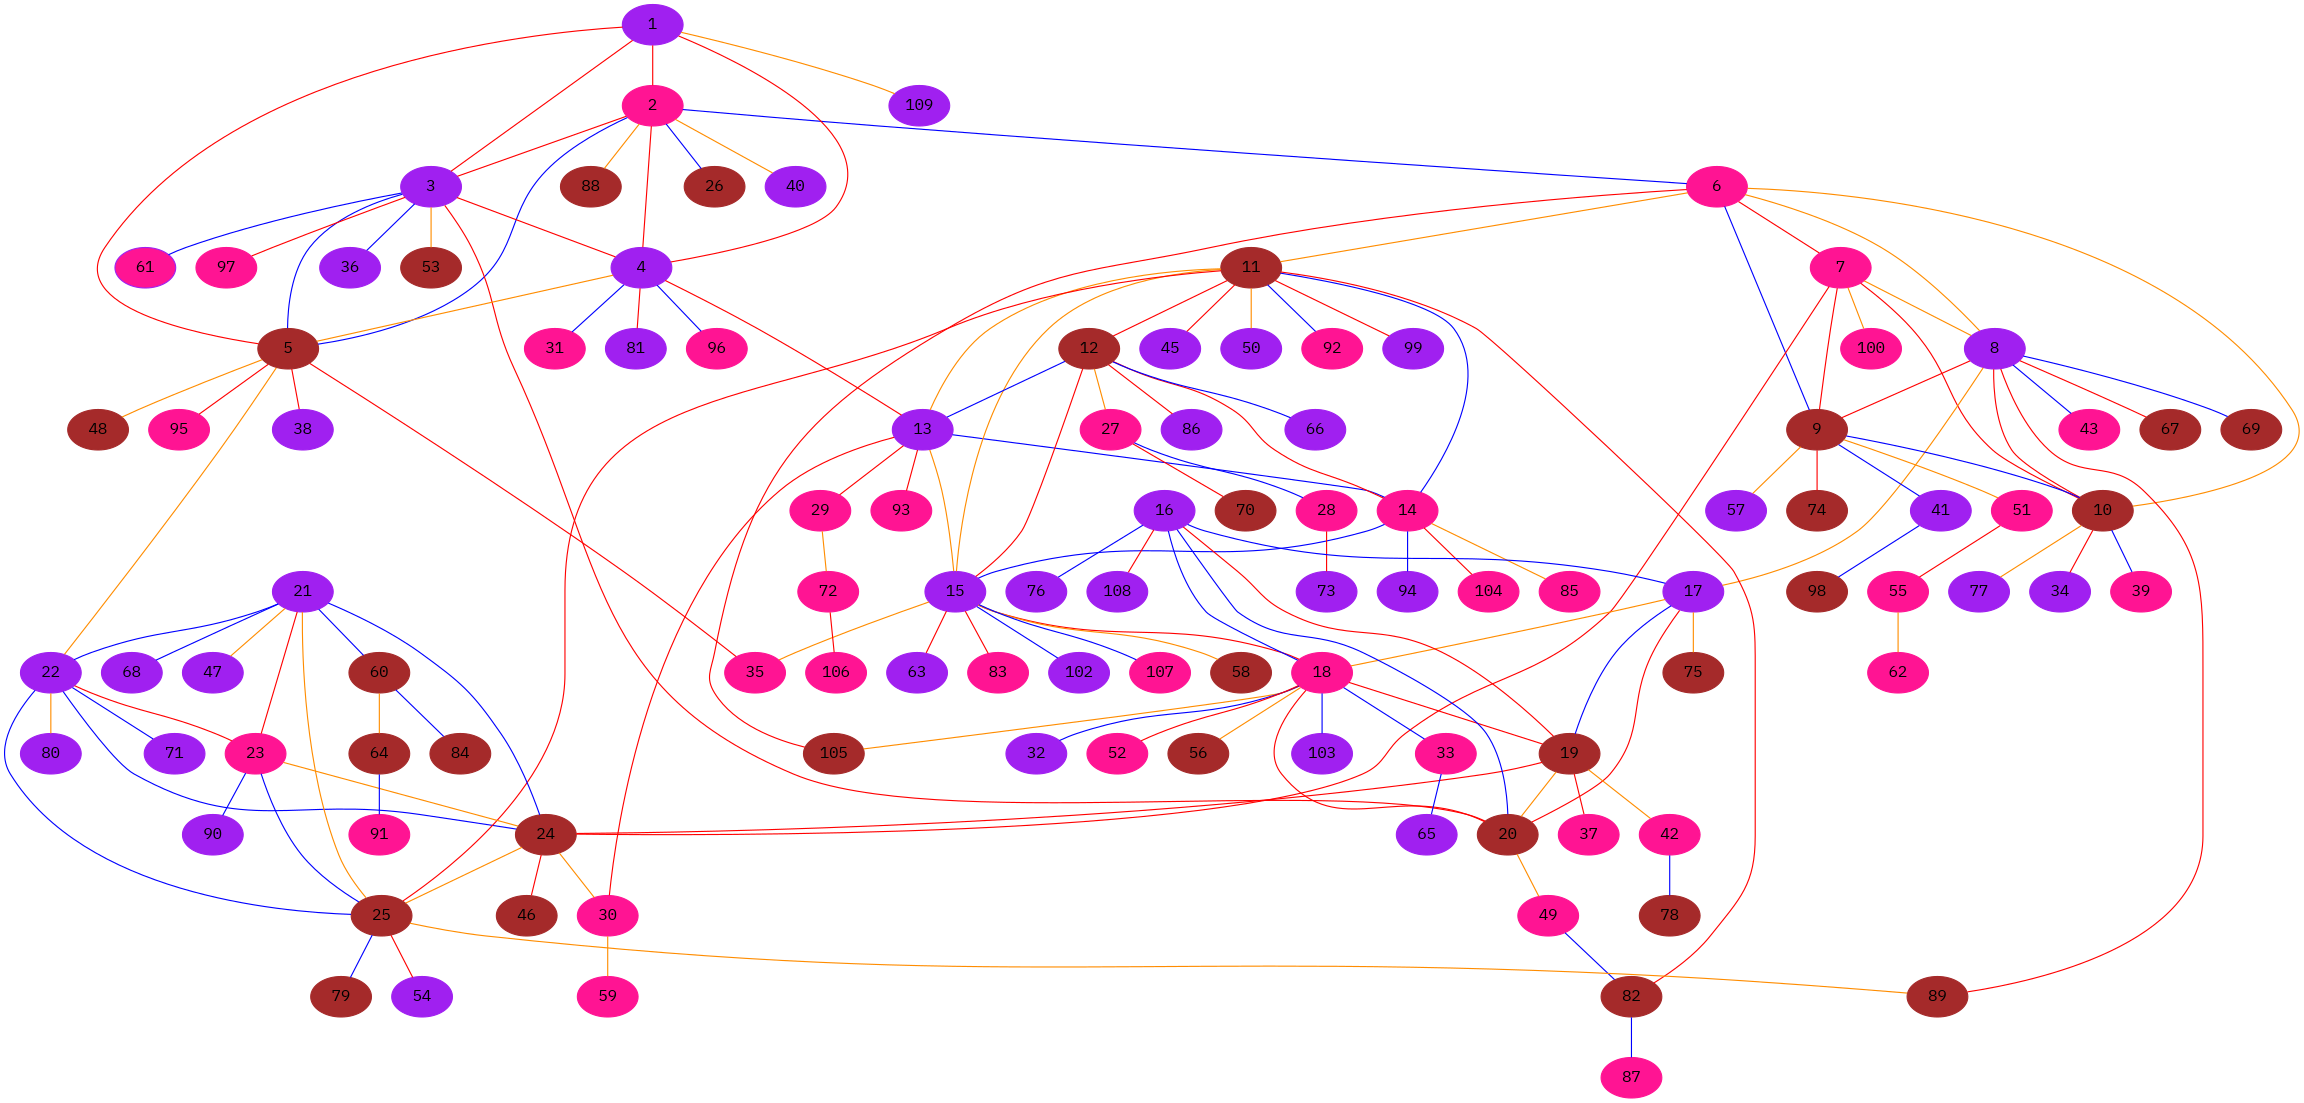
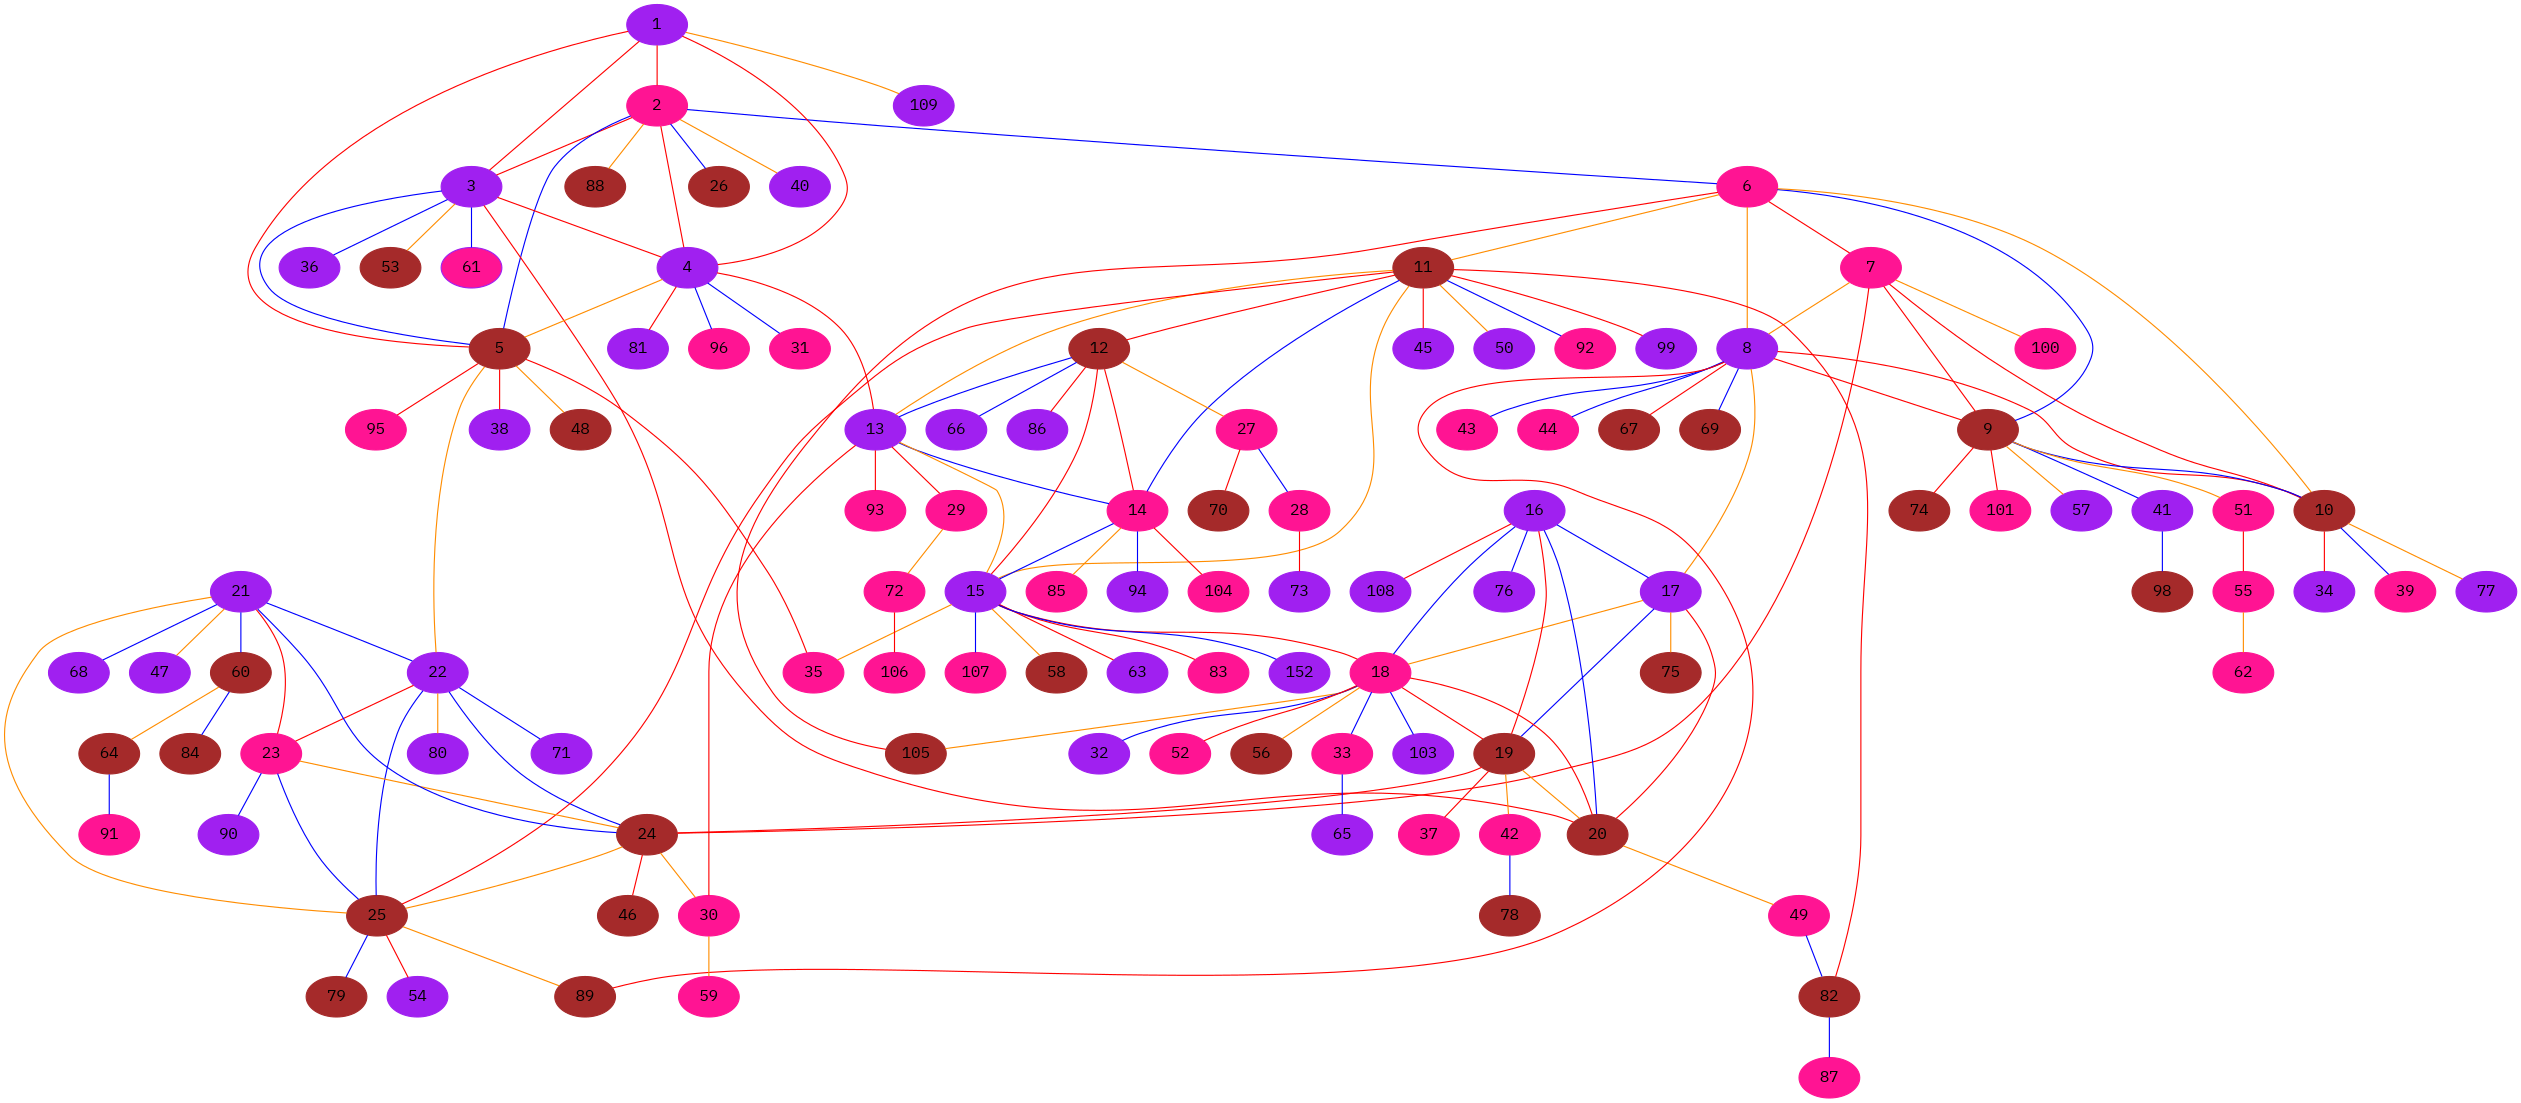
(226, 268) -> none
none -> (1548, 430)
none -> (2000, 511)
(1079, 673) -> (1299, 673)
